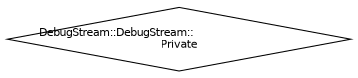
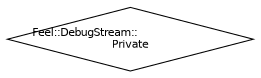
(179, 39) -> (130, 39)
